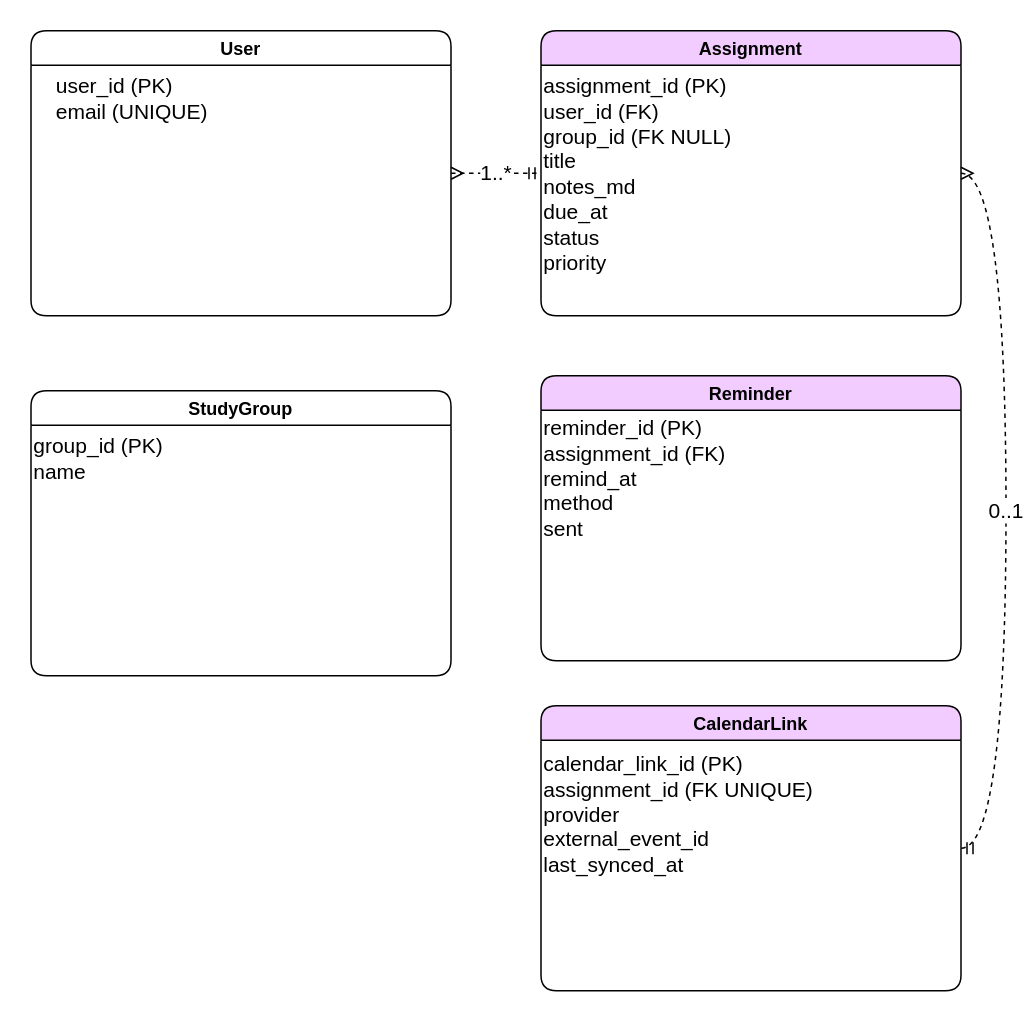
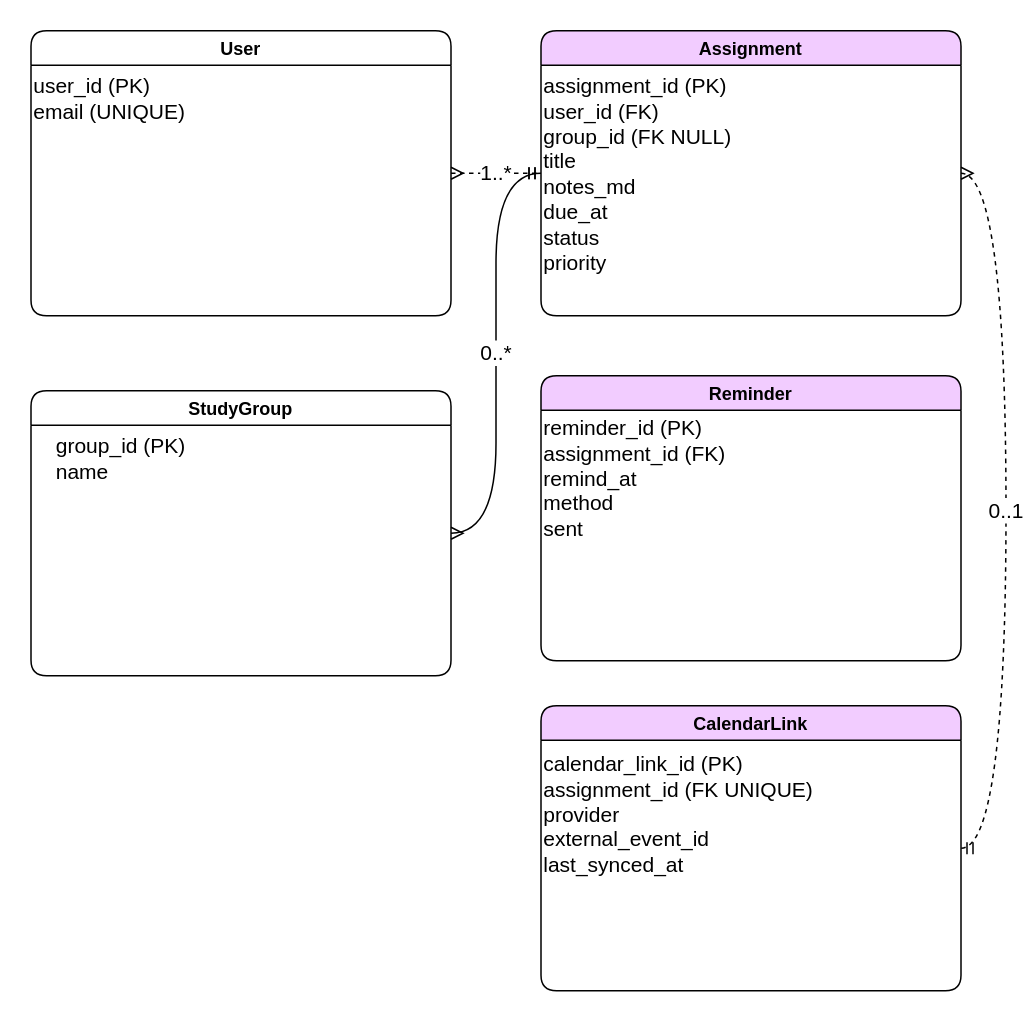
(248, 188) -> (226, 188)
none -> (495, 453)
(226, 548) -> (248, 548)
